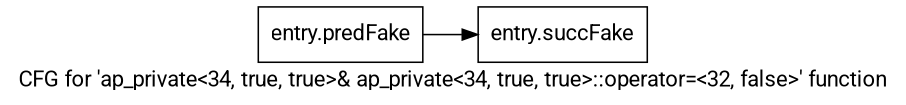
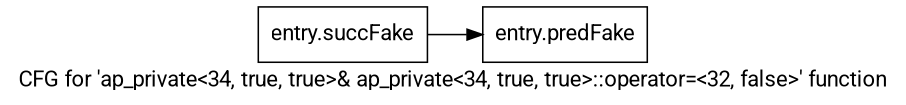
(442, 35) -> (447, 35)
